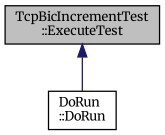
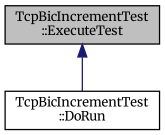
(82, 110) -> (82, 110)
